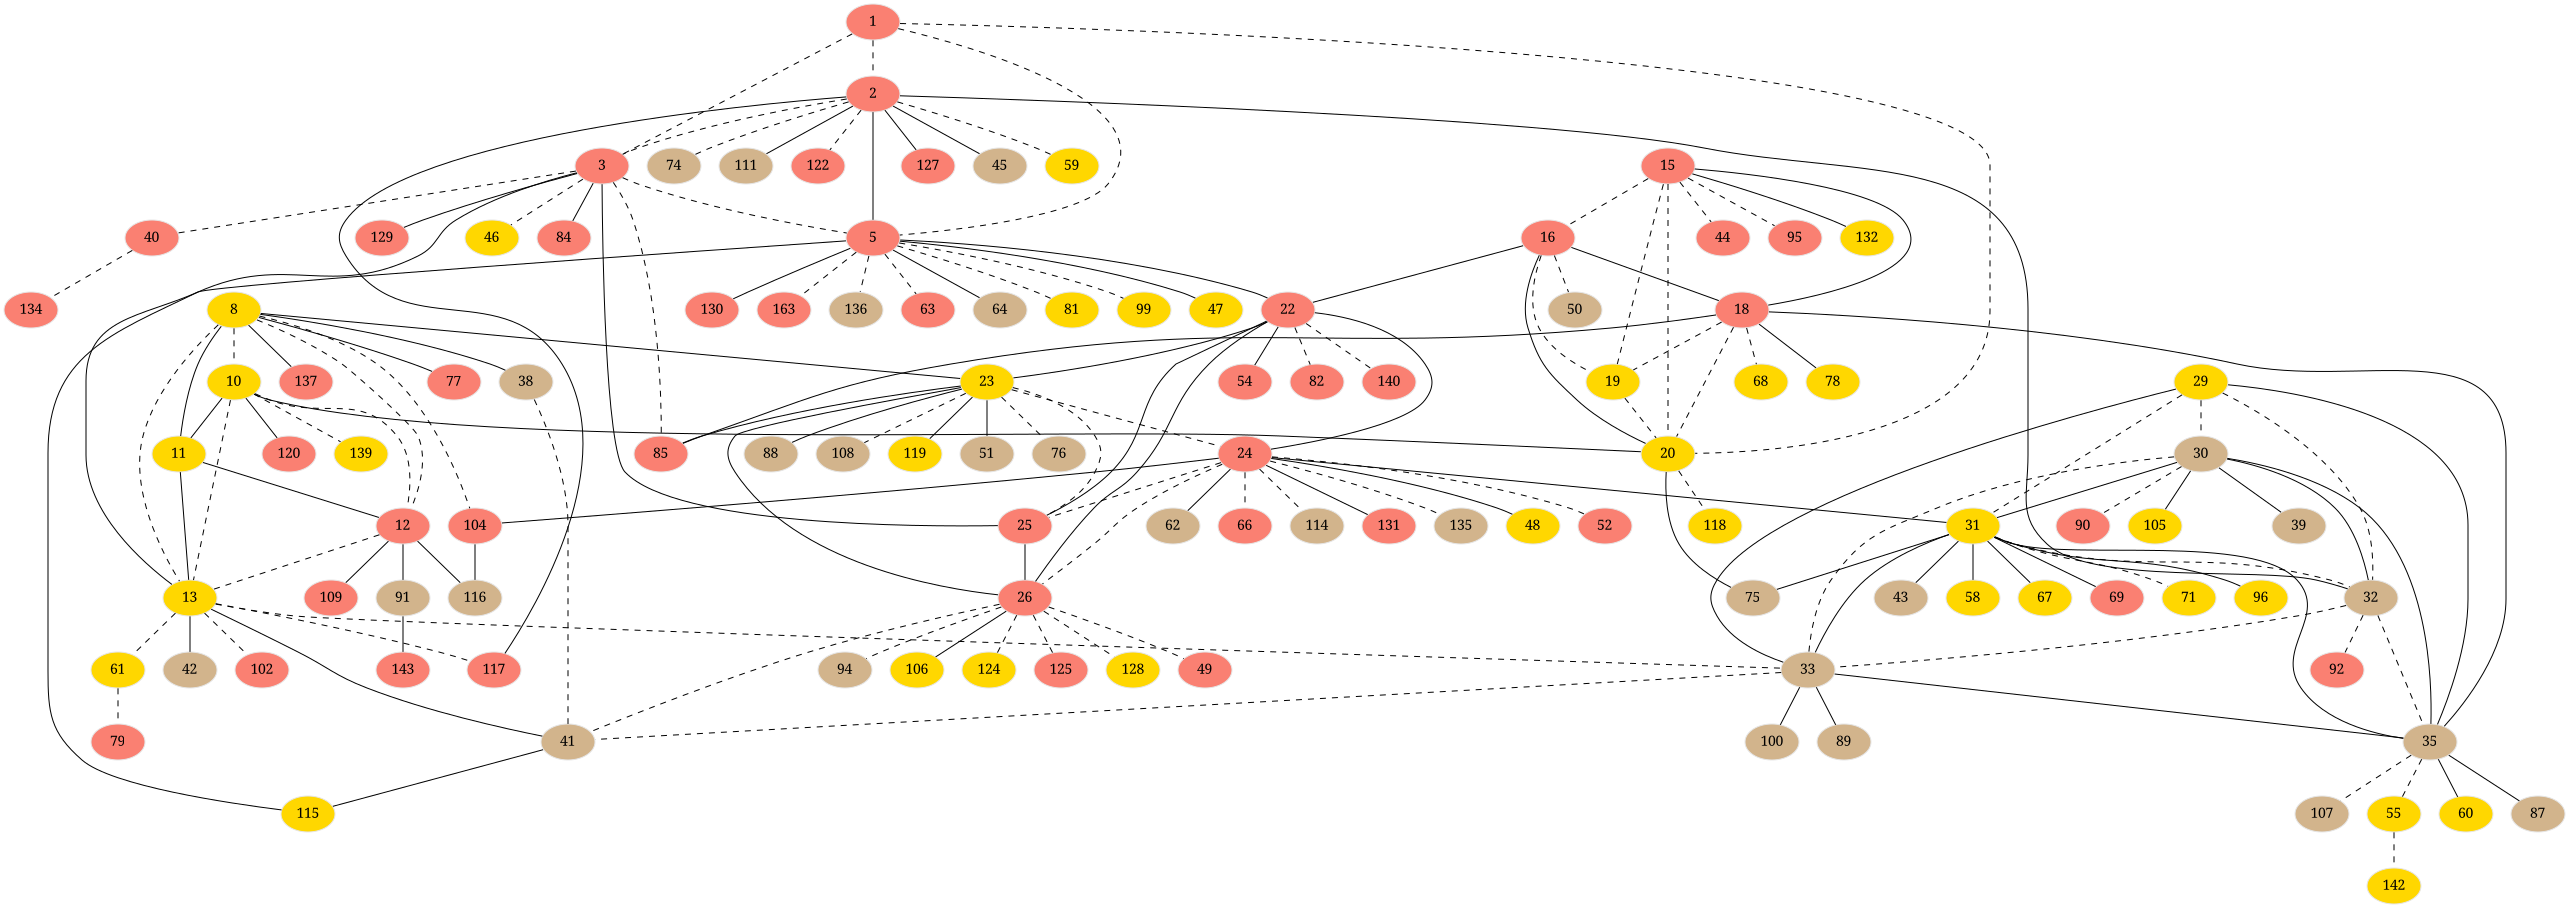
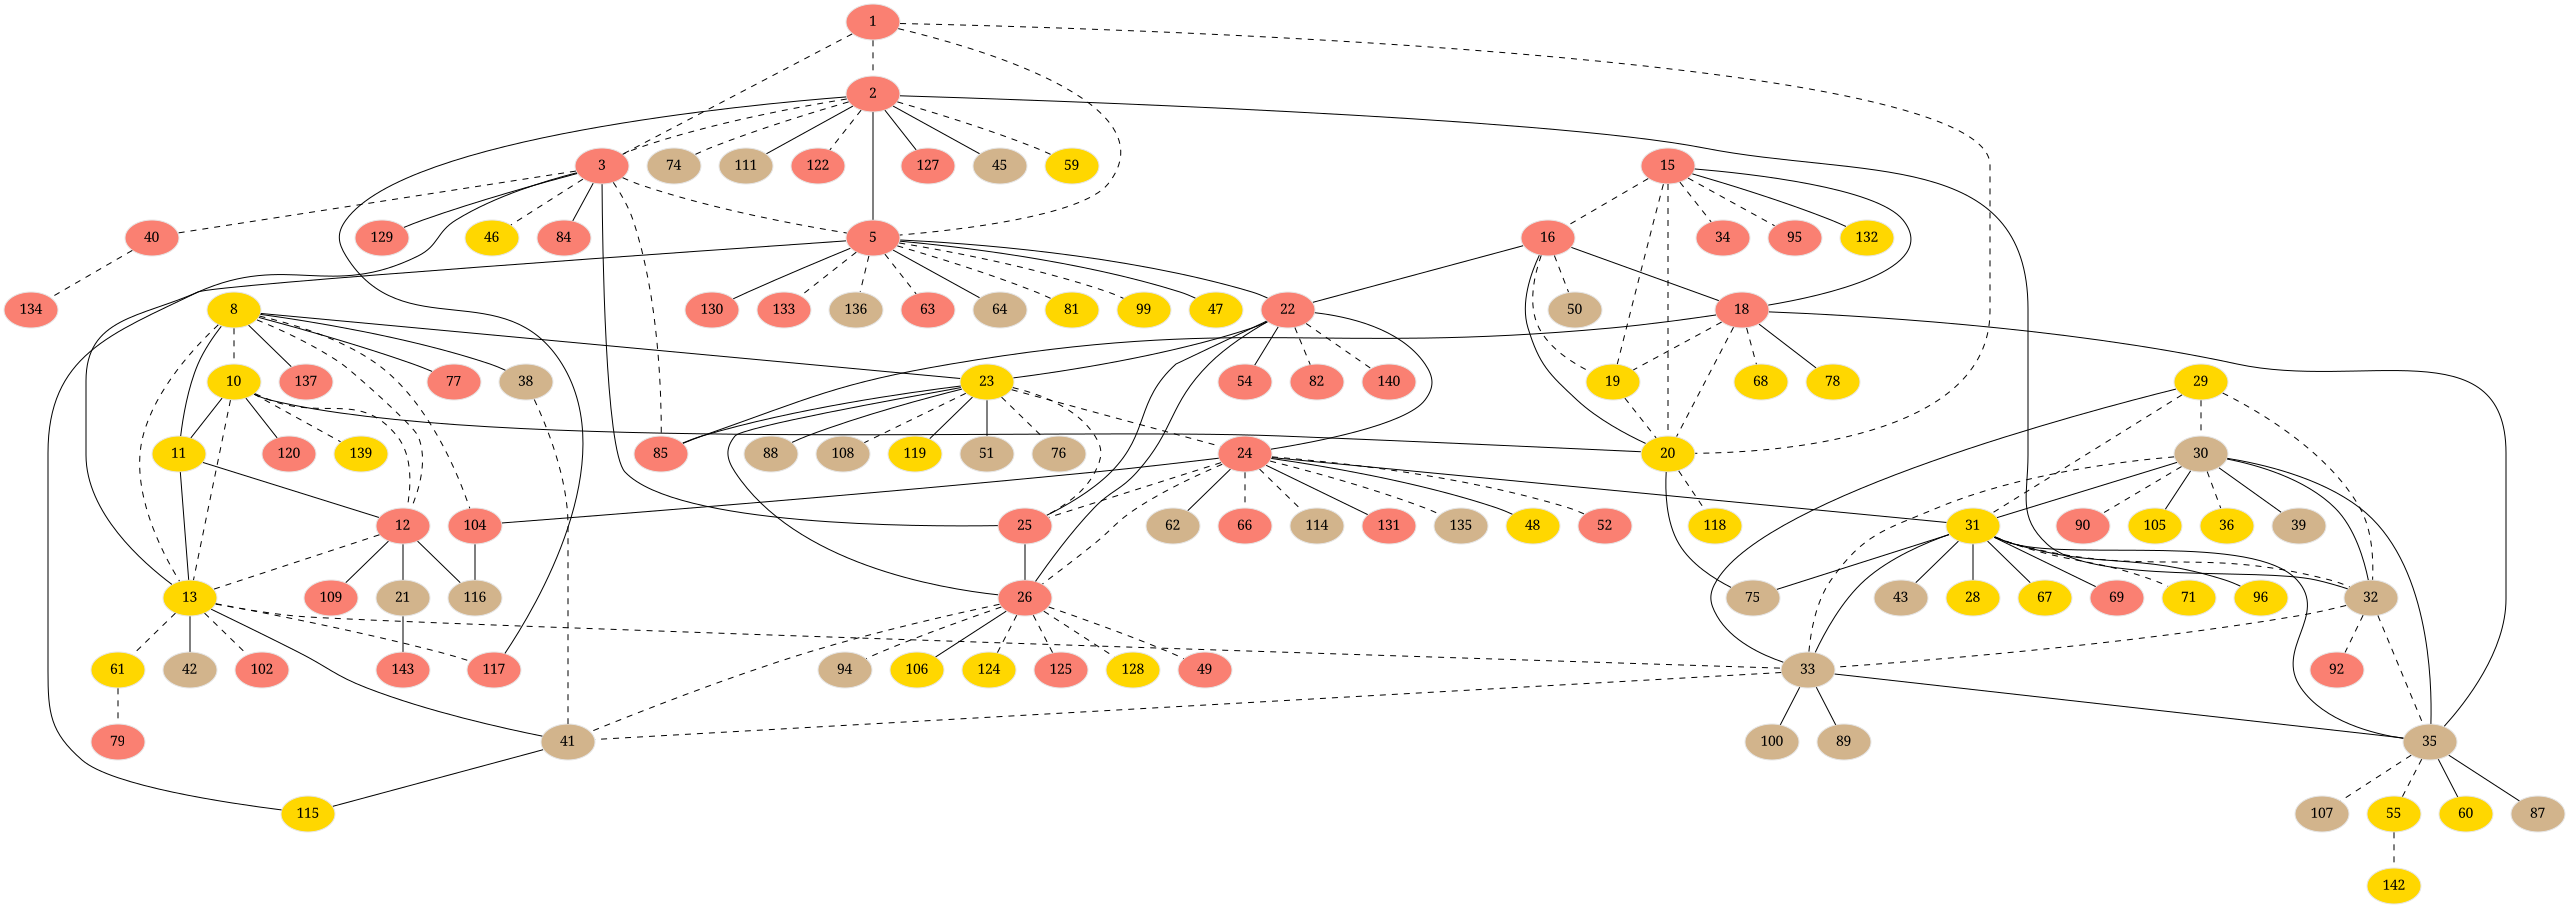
(1723, 238) -> (1723, 238)
(784, 310) -> (784, 310)
(2454, 479) -> none
none -> (2227, 526)
(403, 598) -> (403, 598)
(1973, 598) -> (1973, 598)
